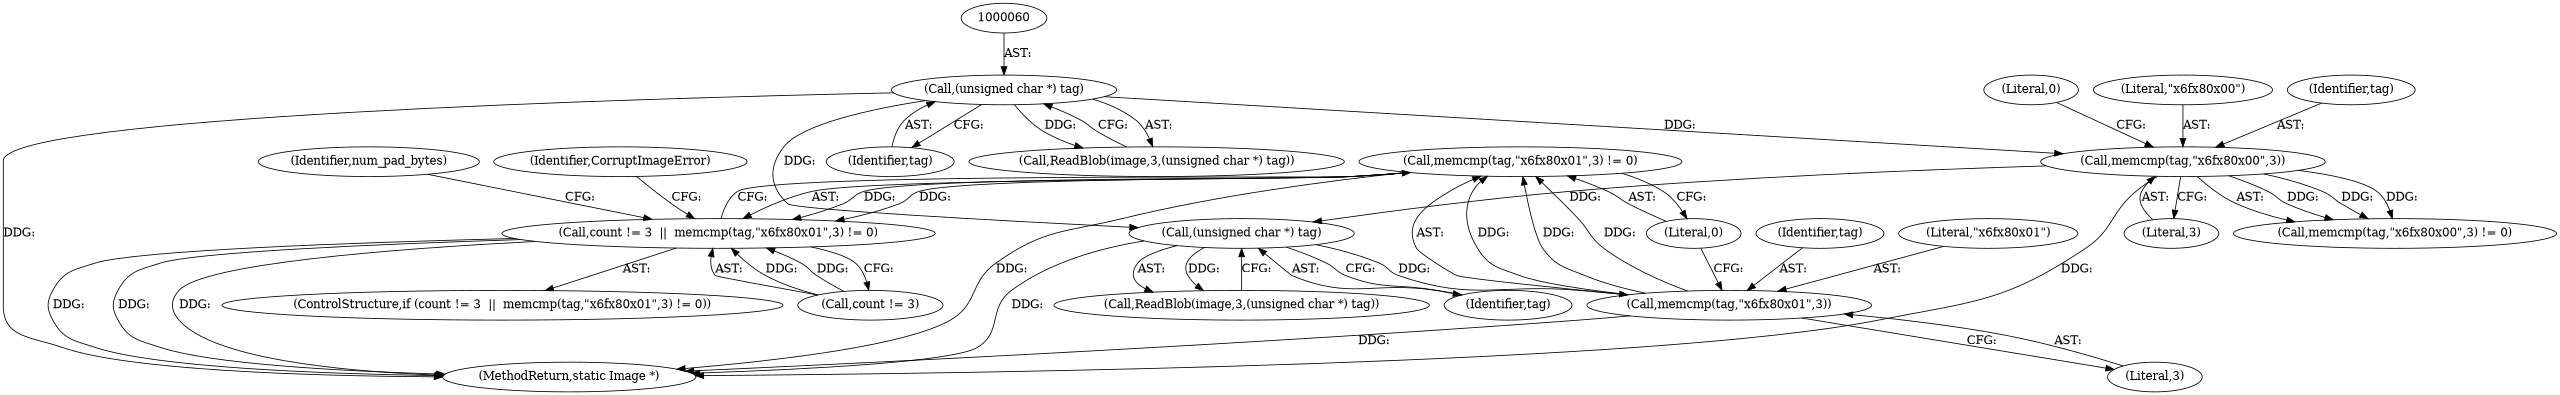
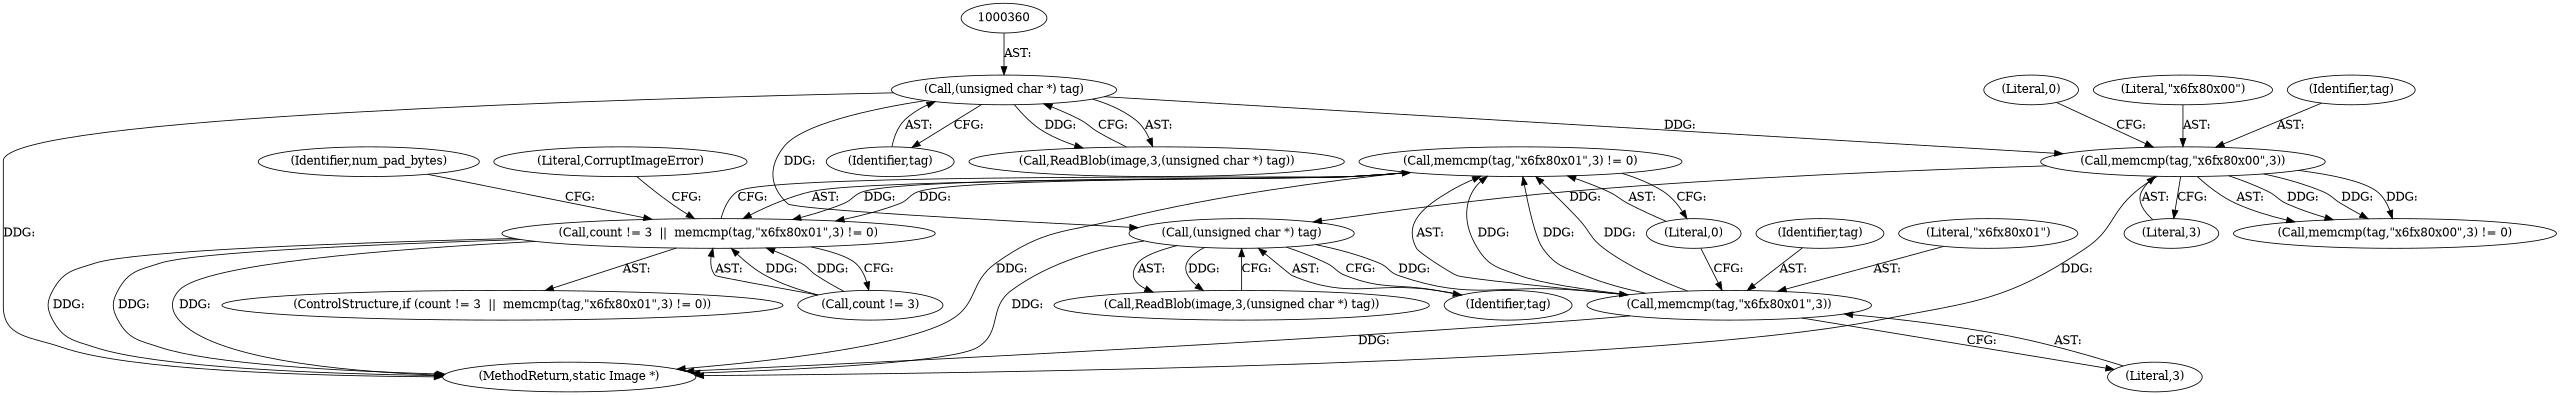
(1004, 18) -> (1004, 18)
(620, 162) -> (620, 162)
